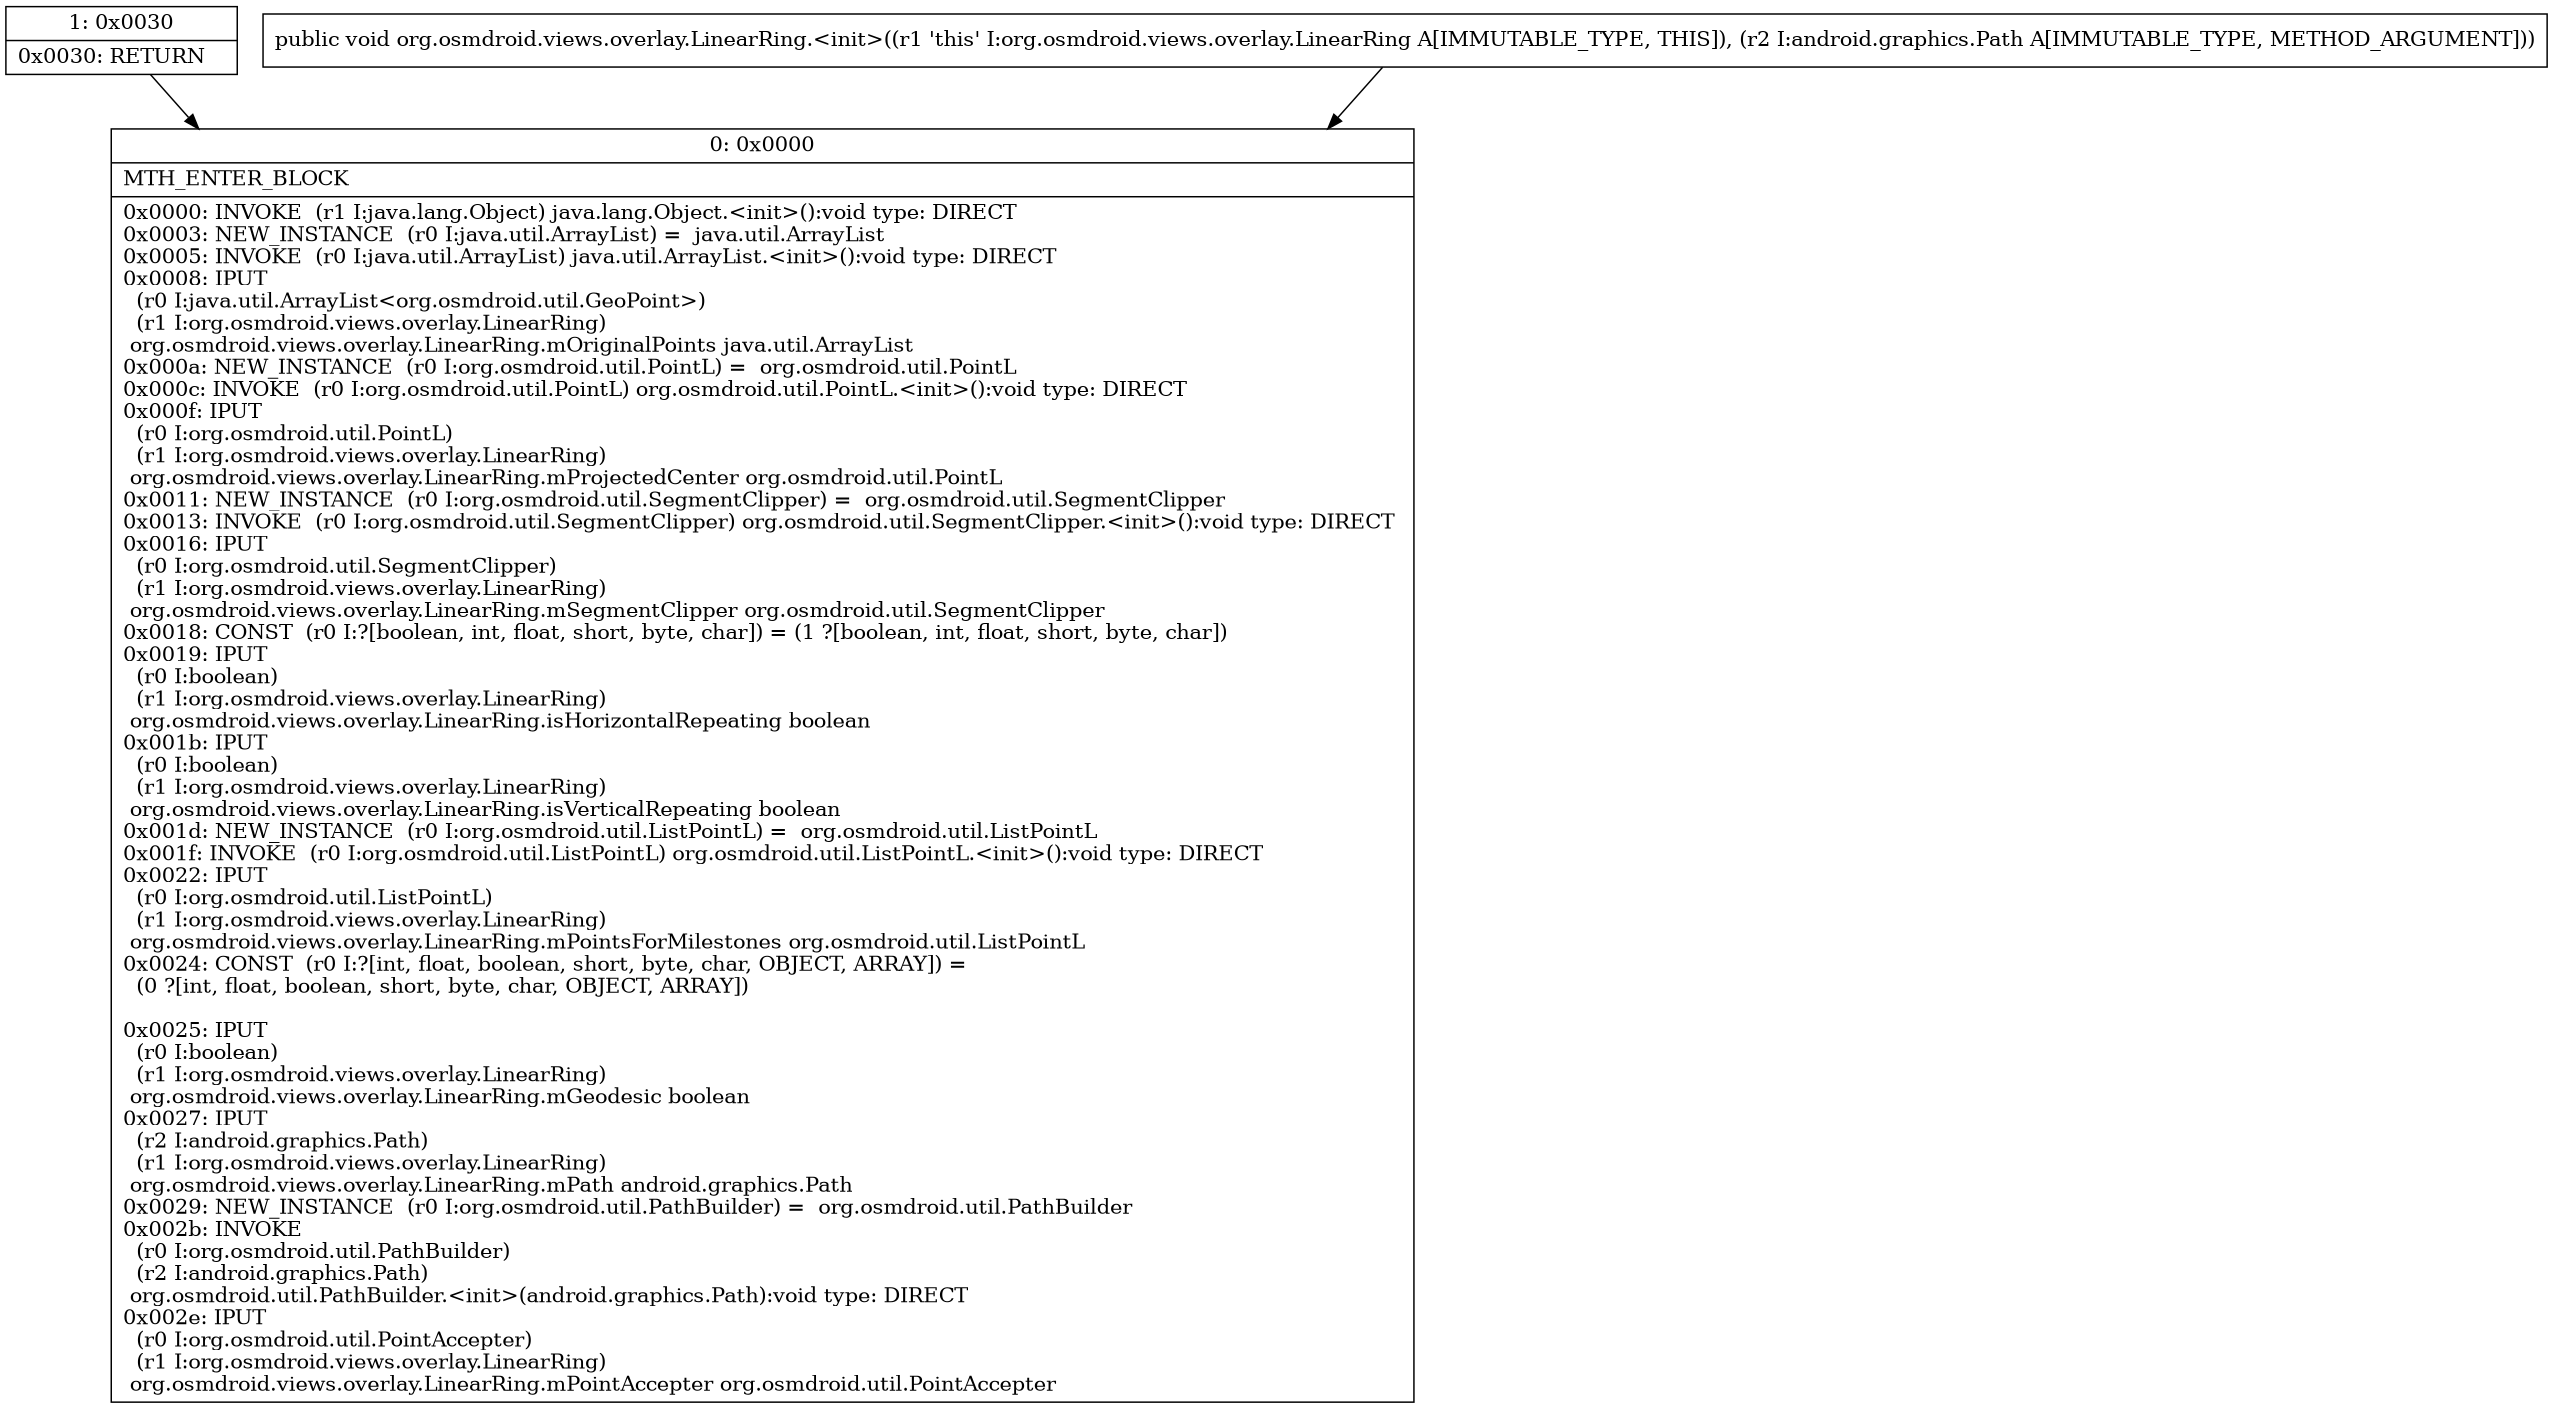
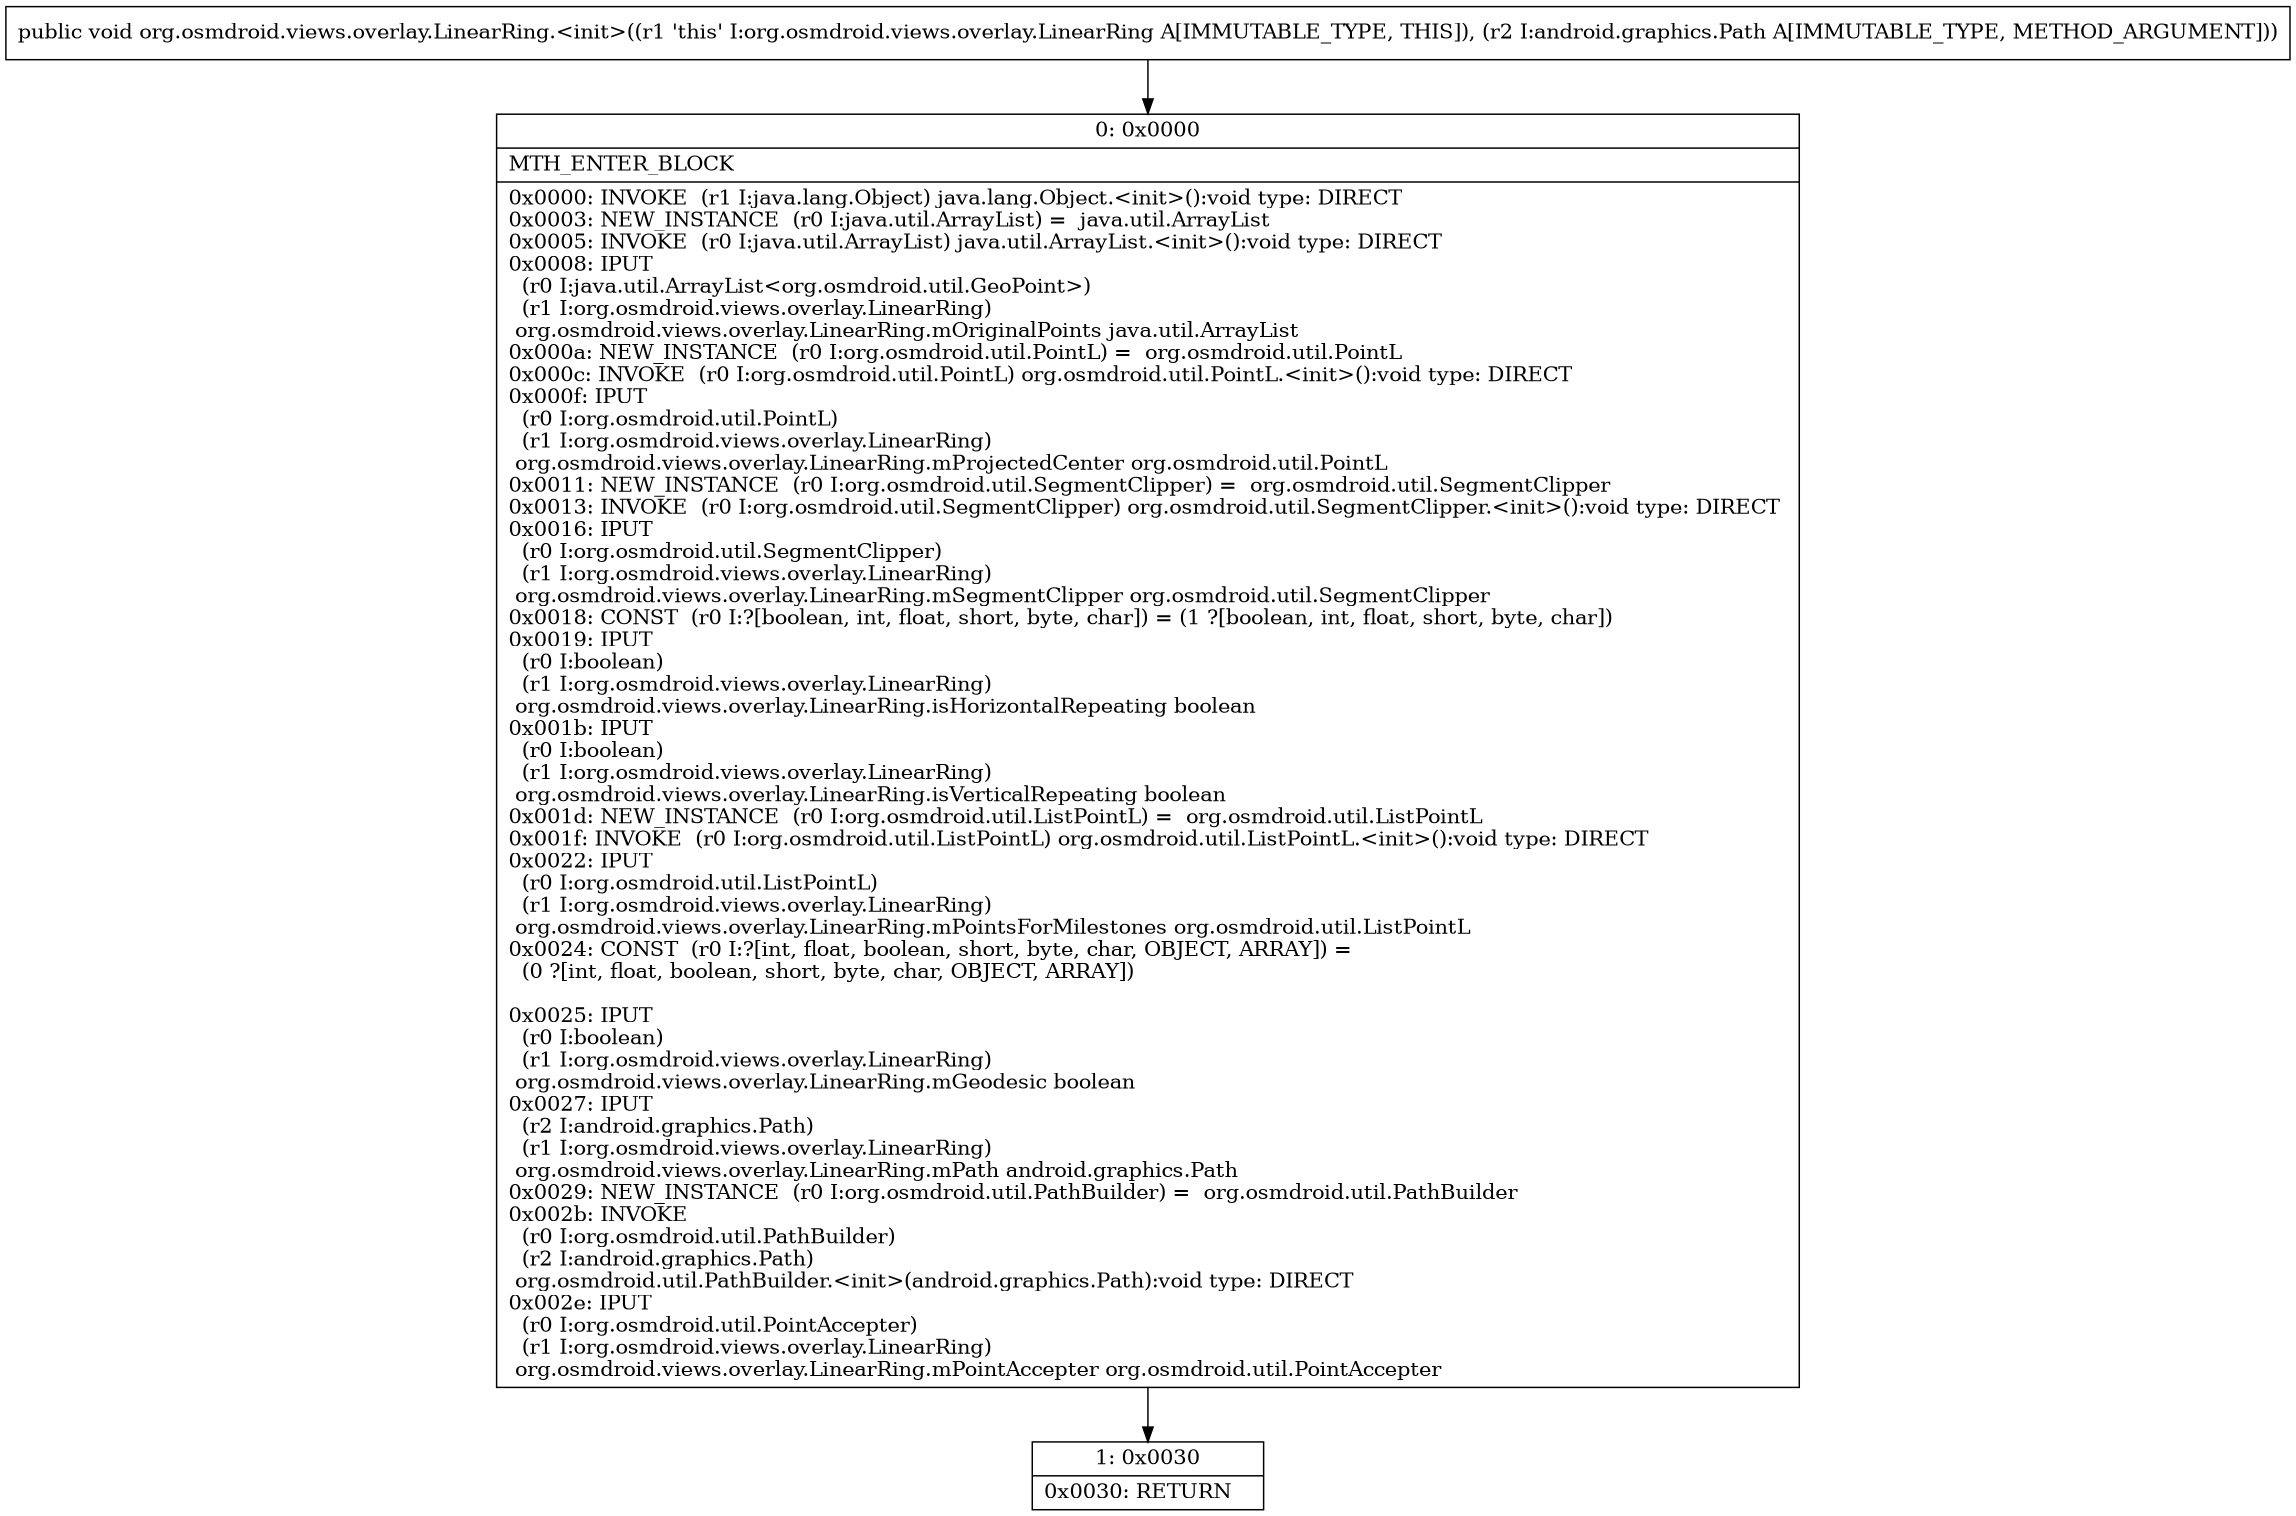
(169, 96) -> (1148, 1407)
